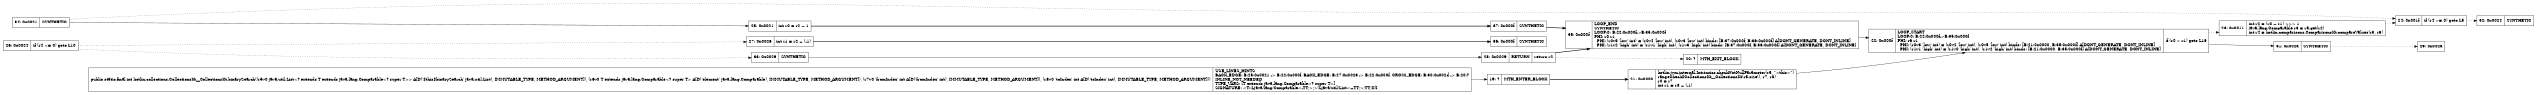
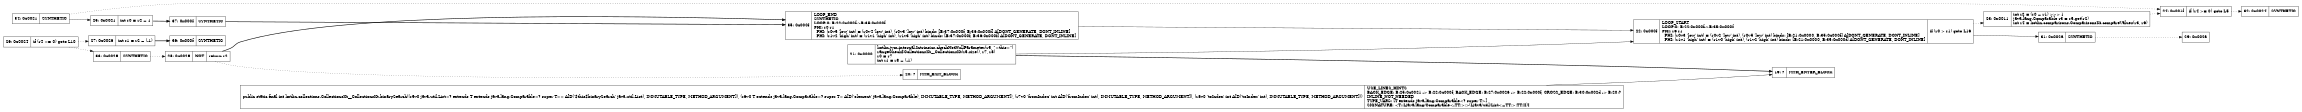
(1144, 57) -> (156, 56)
(1521, 57) -> (200, 56)
(1588, 79) -> (1393, 62)
